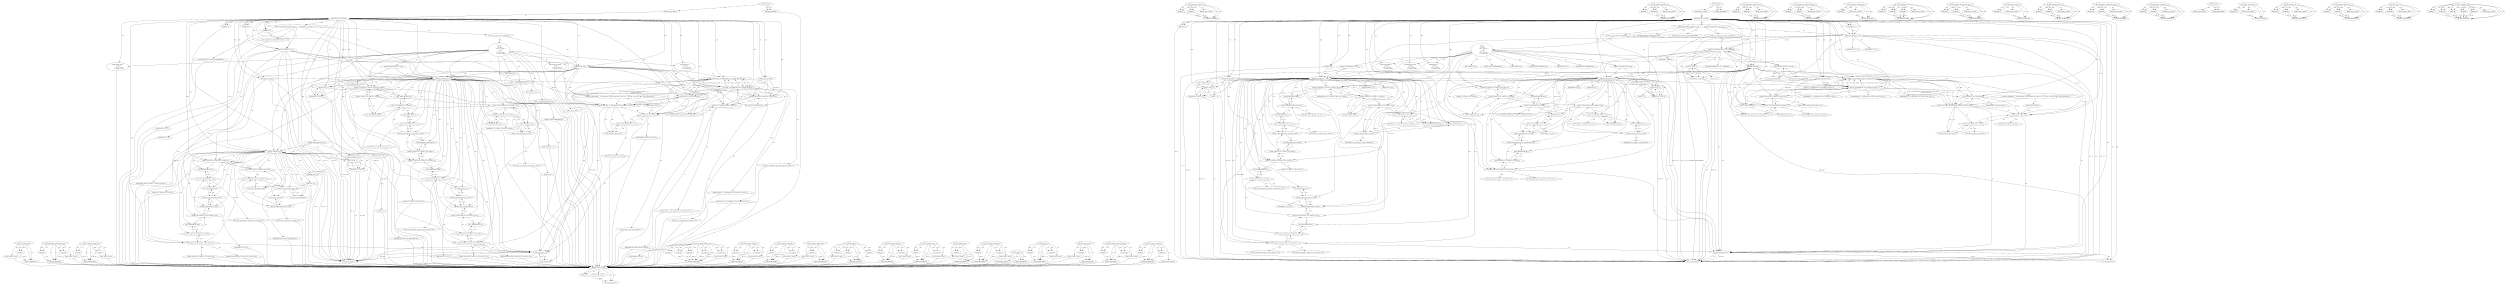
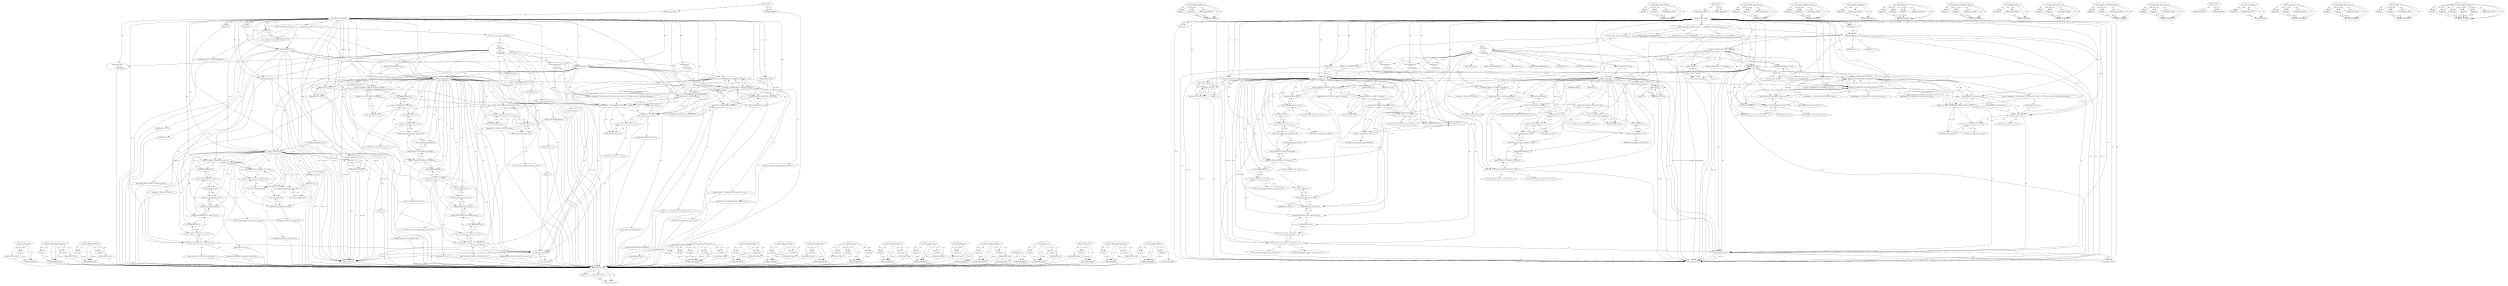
(1722, 42) -> (1770, 57)
